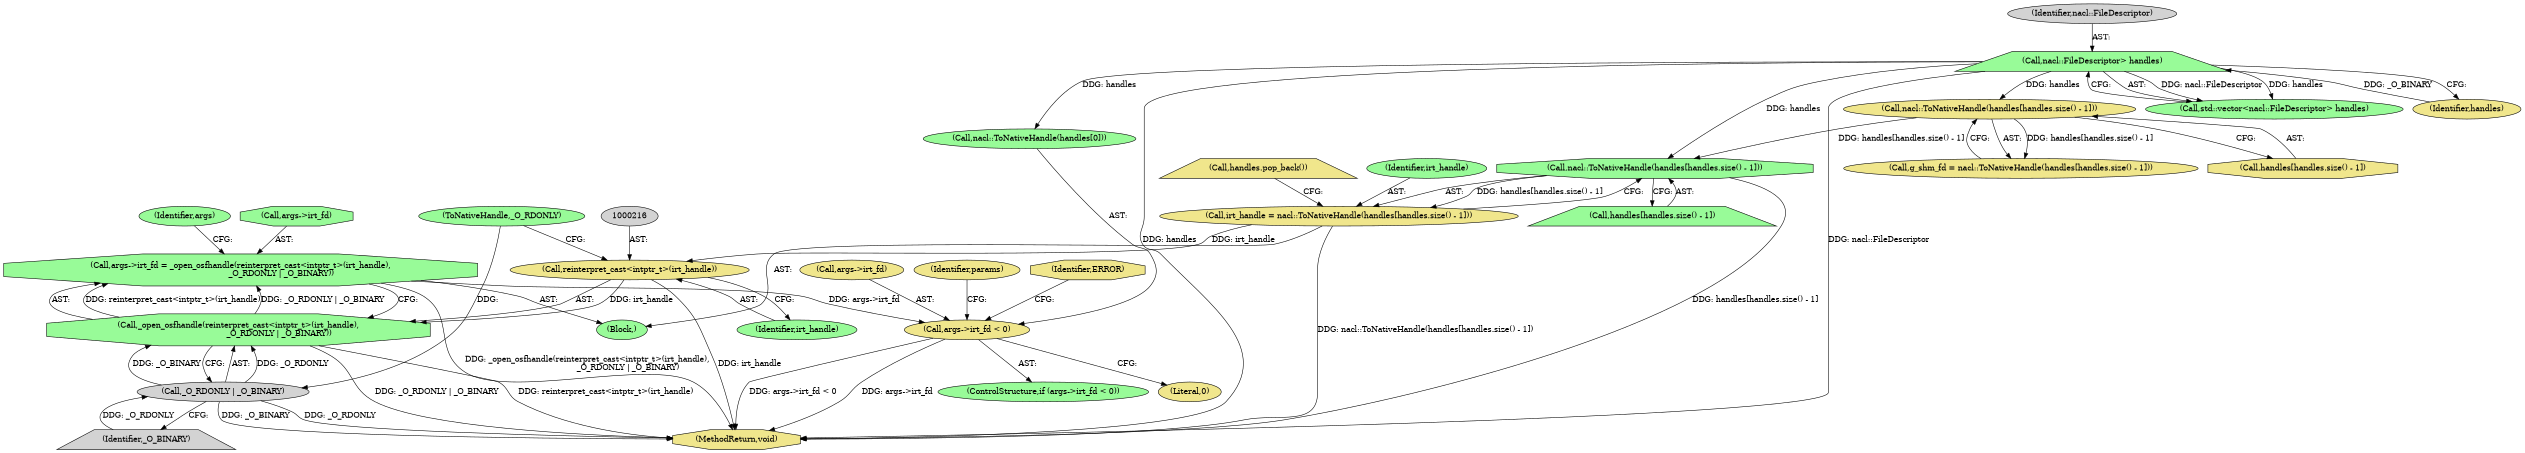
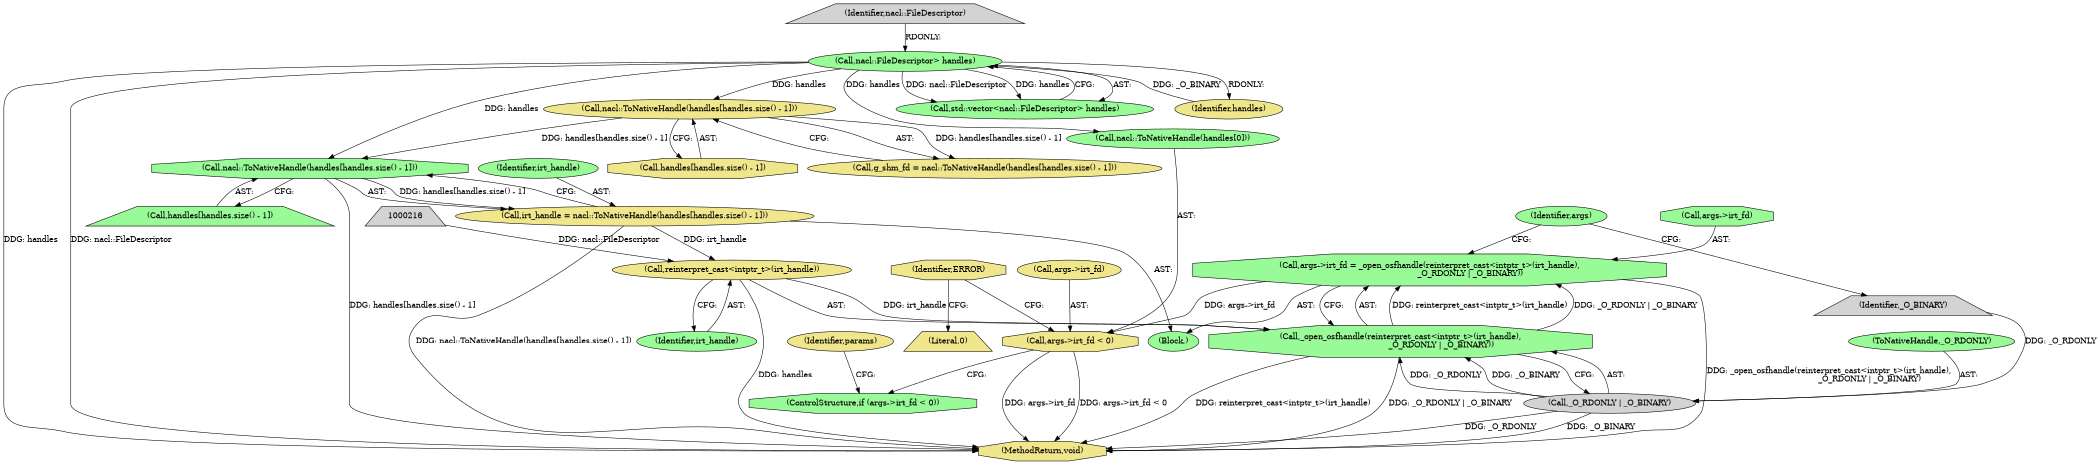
(2092, 14) -> (905, 14)
(2103, 38) -> (924, 38)
(2092, 61) -> (905, 61)
(2458, 85) -> (1248, 85)
(1258, 168) -> none
(630, 216) -> (405, 216)
(640, 240) -> (609, 240)
(563, 242) -> none
(967, 297) -> (851, 370)
(489, 300) -> (1970, 375)
(967, 330) -> (1070, 341)
(1079, 361) -> (948, 303)
(750, 364) -> (785, 375)
(1029, 364) -> (978, 375)
(1043, 392) -> (863, 403)
(1190, 392) -> (948, 341)
(185, 414) -> (1726, 259)
